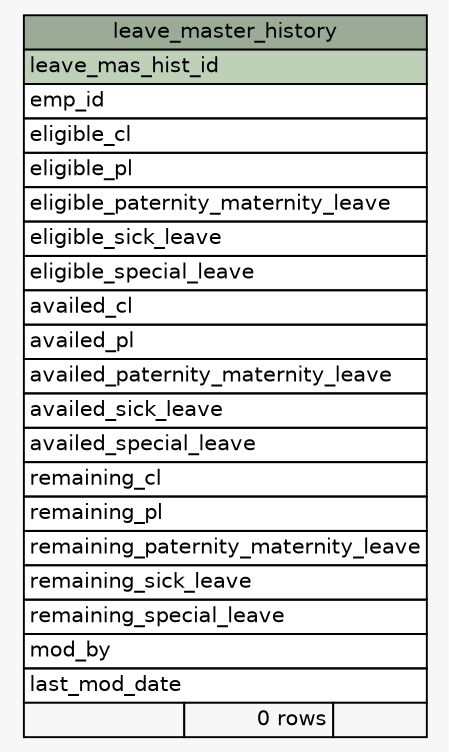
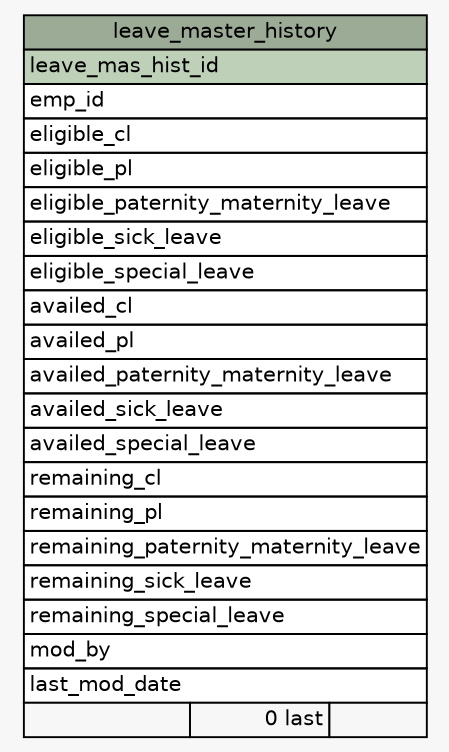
(292, 719) -> (294, 719)
